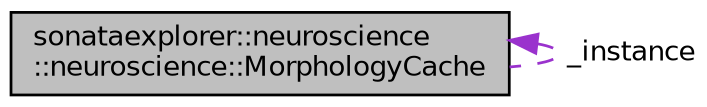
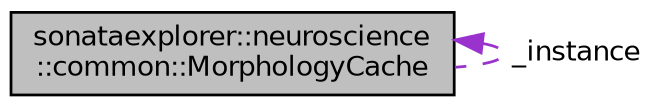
(260, 54) -> (233, 54)
